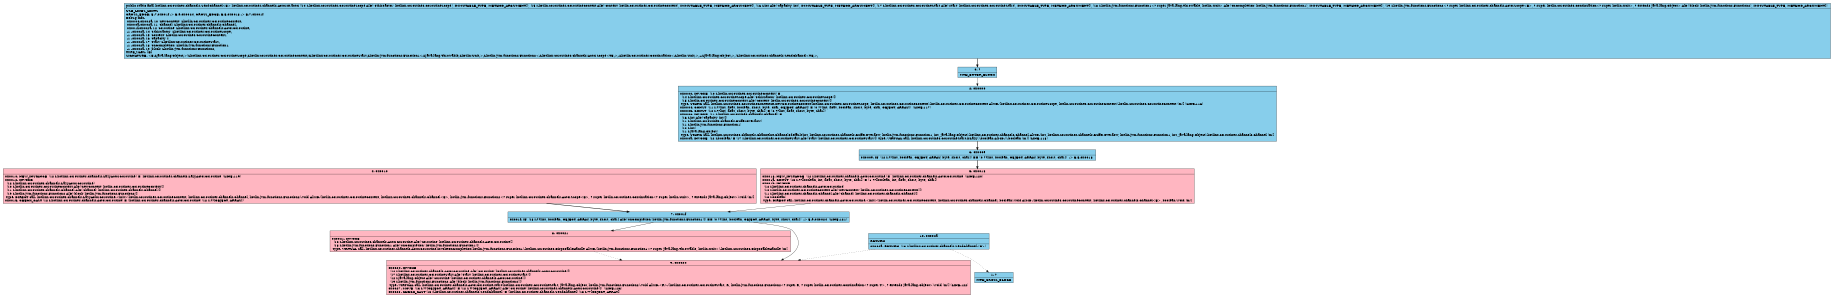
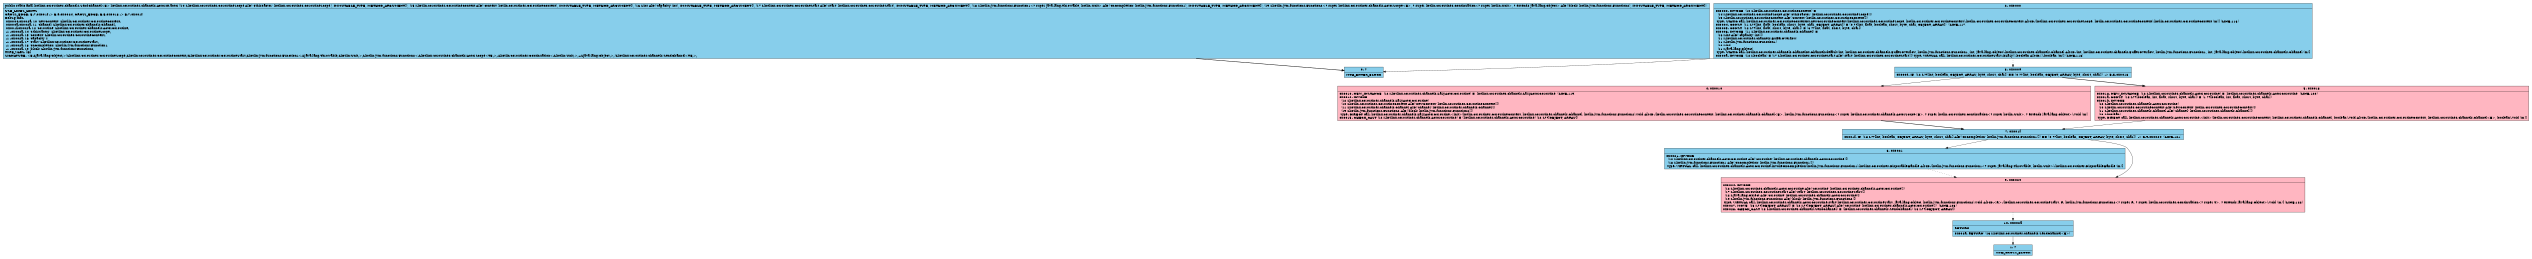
(977, 81) -> (1550, 67)
none -> (1923, 82)
(977, 144) -> (2013, 62)
(560, 241) -> (1895, 159)
(838, 255) -> (2013, 215)
(969, 258) -> (2013, 239)
